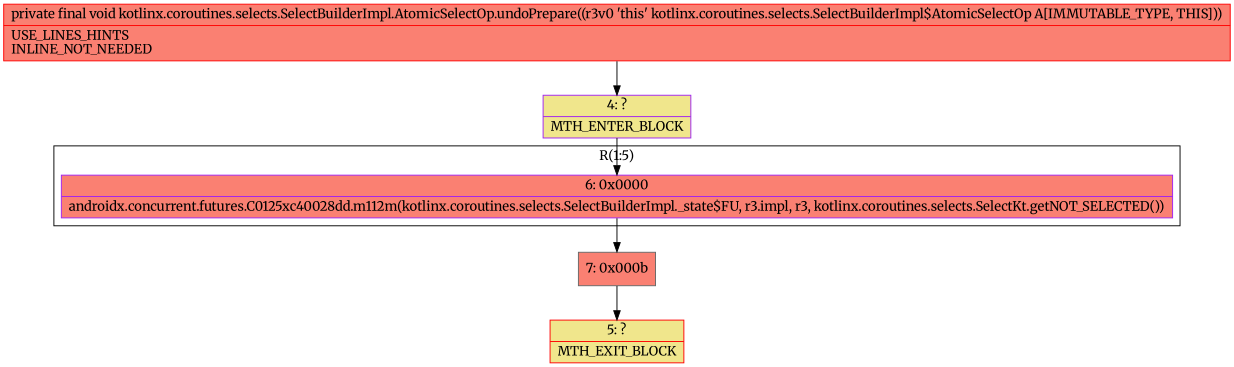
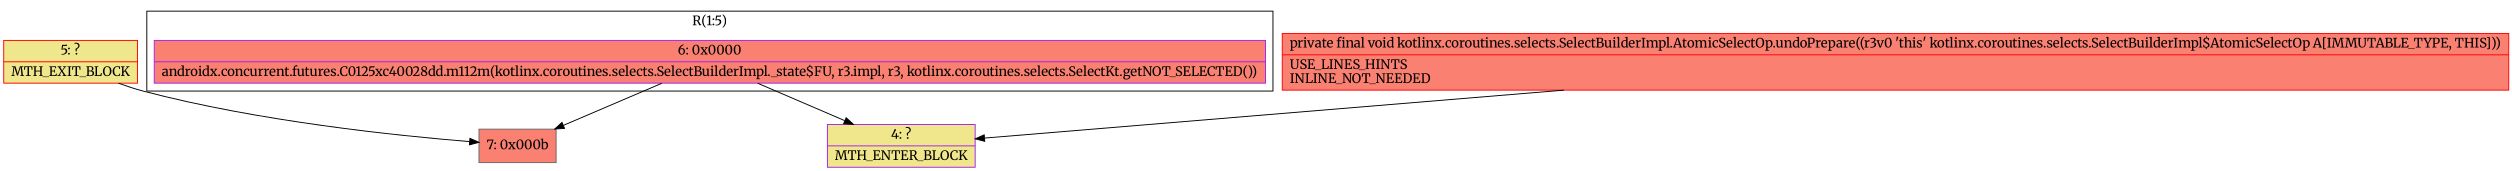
(617, 152) -> (801, 102)
(617, 298) -> (293, 121)
